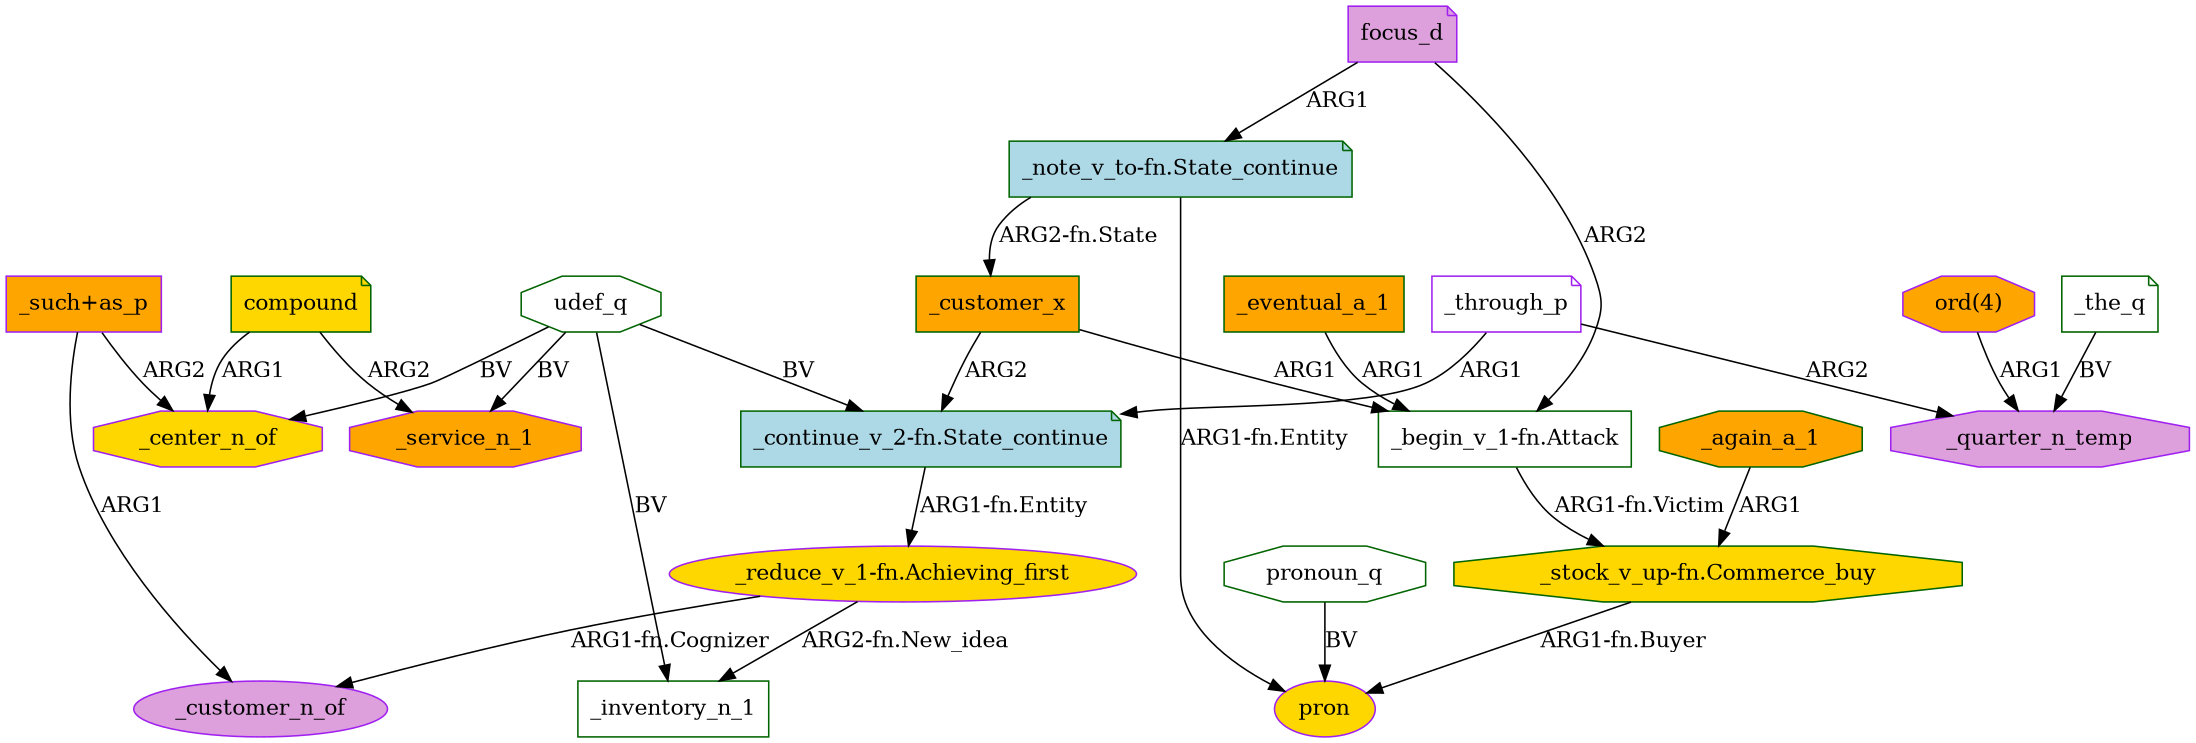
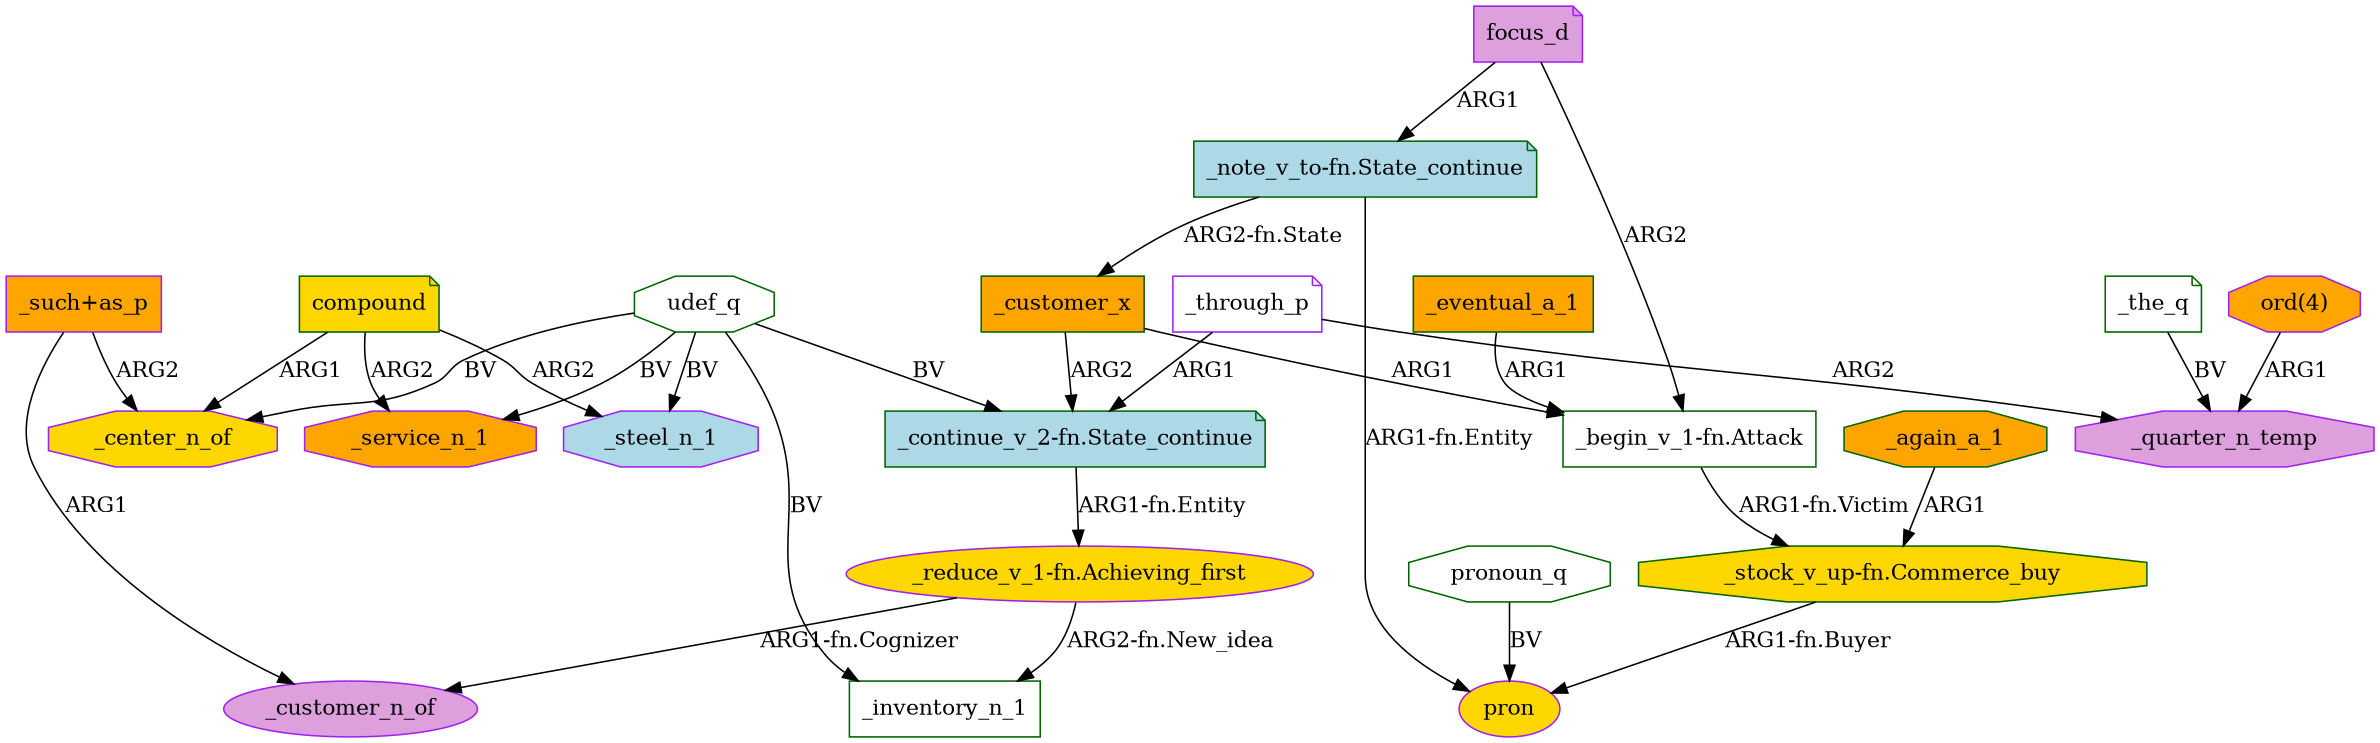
none -> (661, 439)
